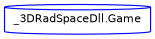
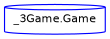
(78, 19) -> (55, 19)
